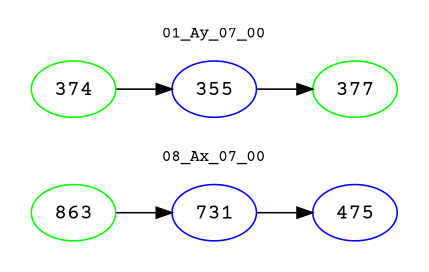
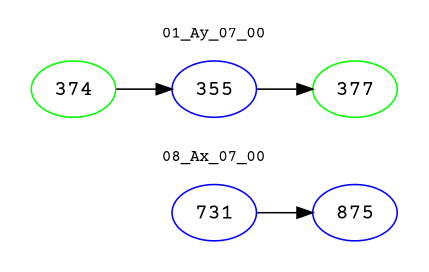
(74, 213) -> none
(355, 213) -> (355, 213)
